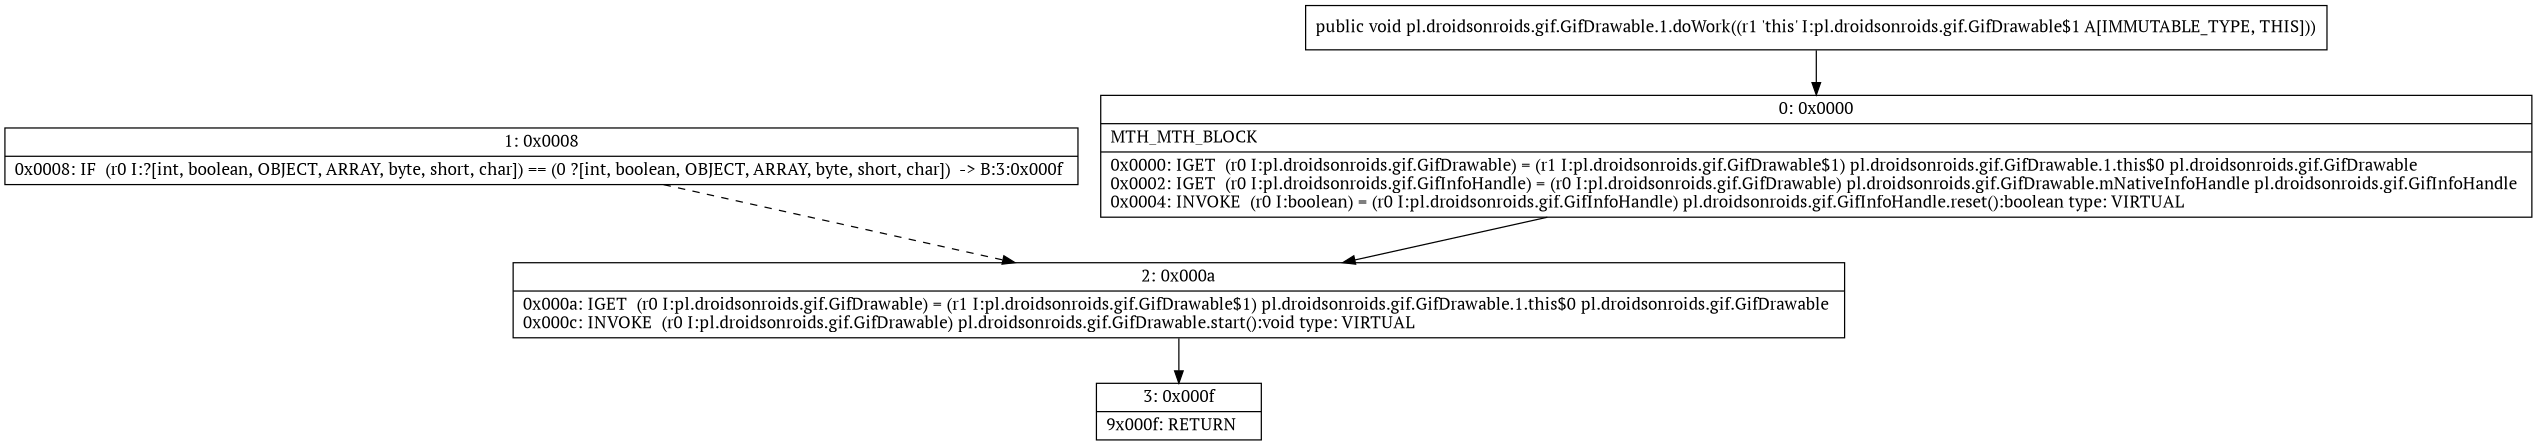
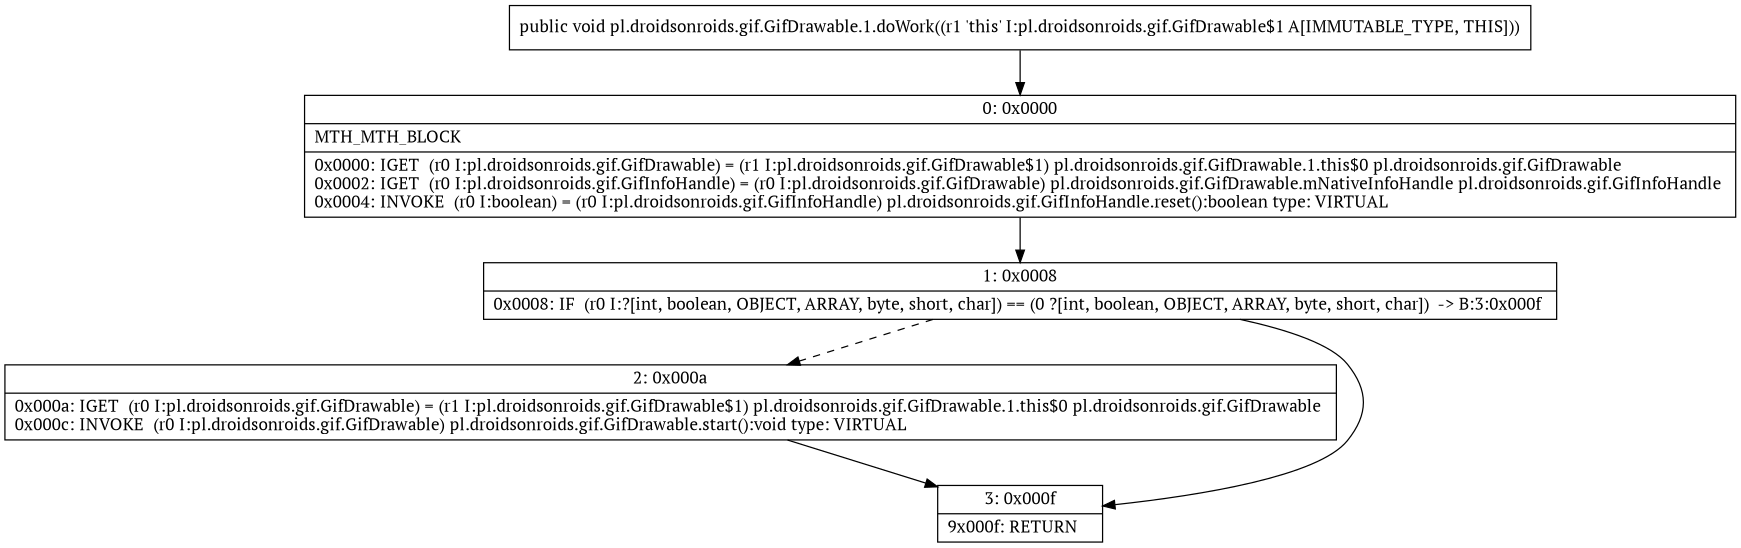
(1451, 239) -> (1020, 234)
none -> (1331, 454)
